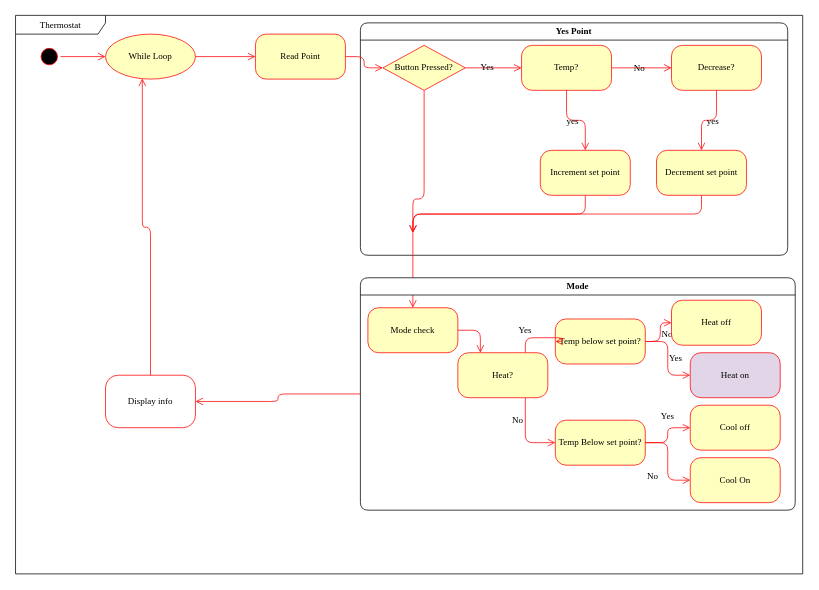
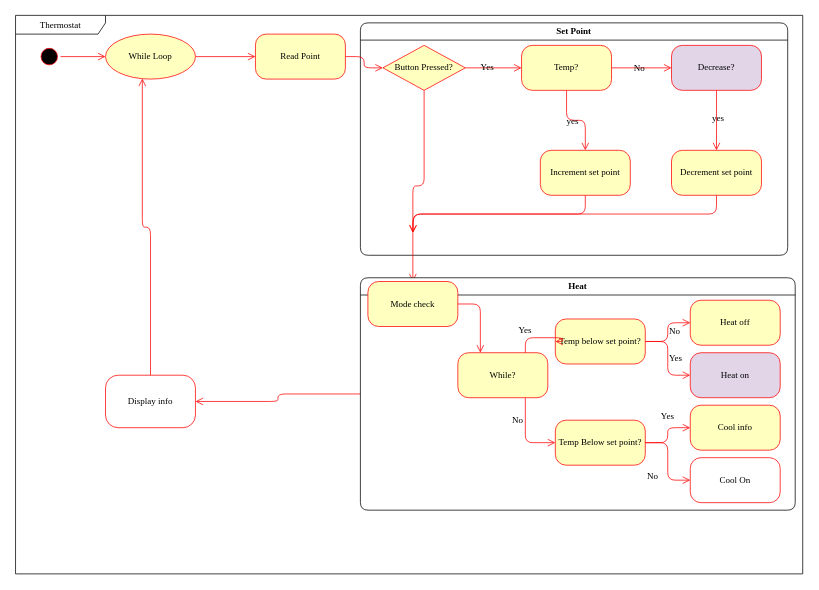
(574, 32) -> (574, 32)
(717, 68) -> (717, 68)
(702, 173) -> (717, 173)
(578, 287) -> (578, 287)
(717, 323) -> (735, 323)
(413, 330) -> (413, 304)
(503, 375) -> (503, 375)
(735, 428) -> (735, 428)
(735, 480) -> (735, 480)
